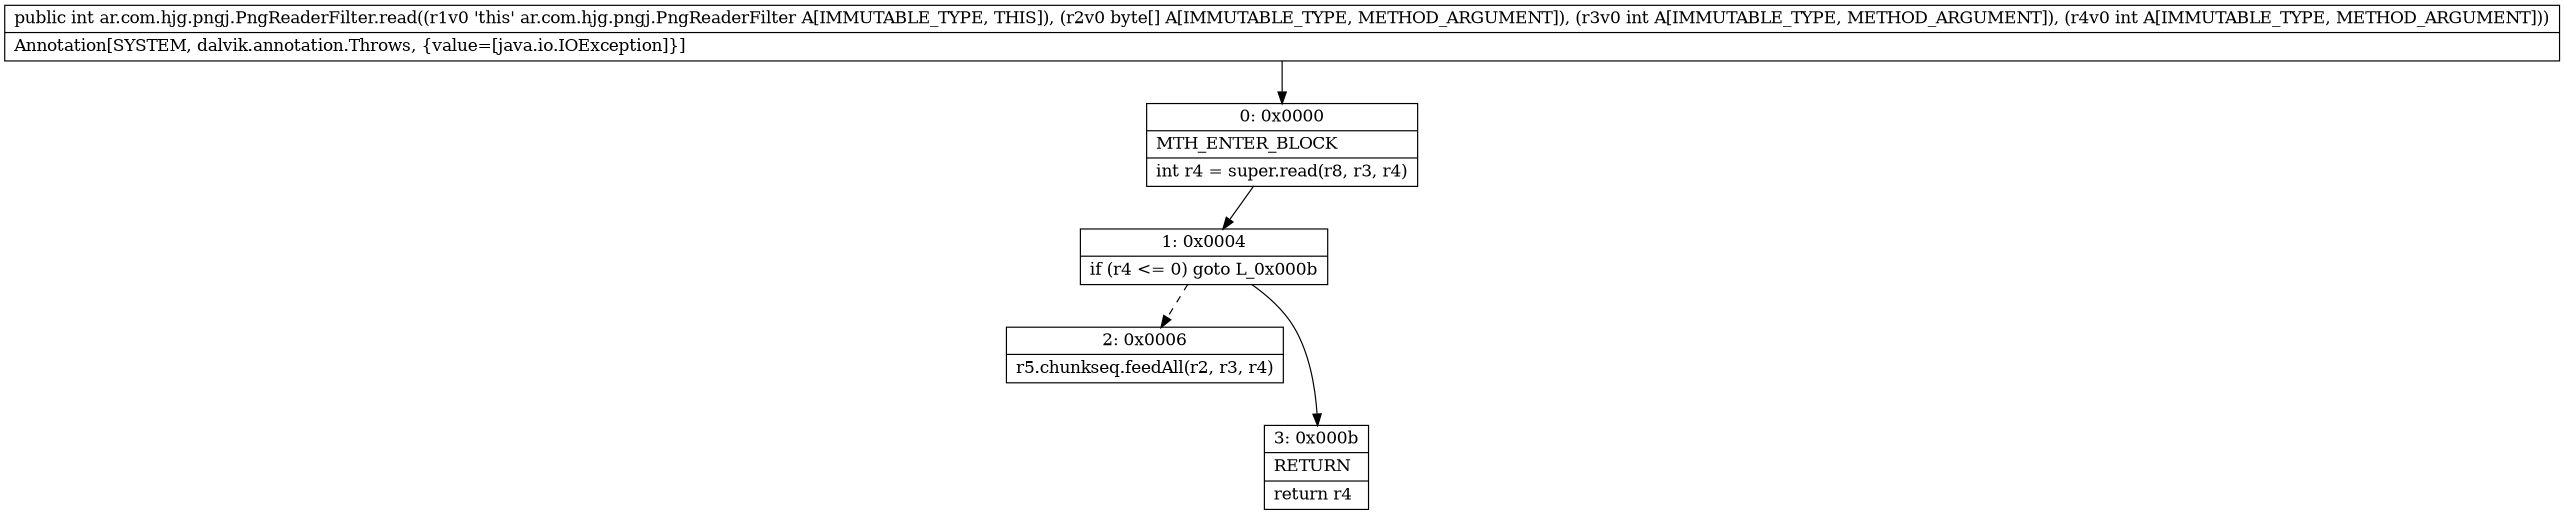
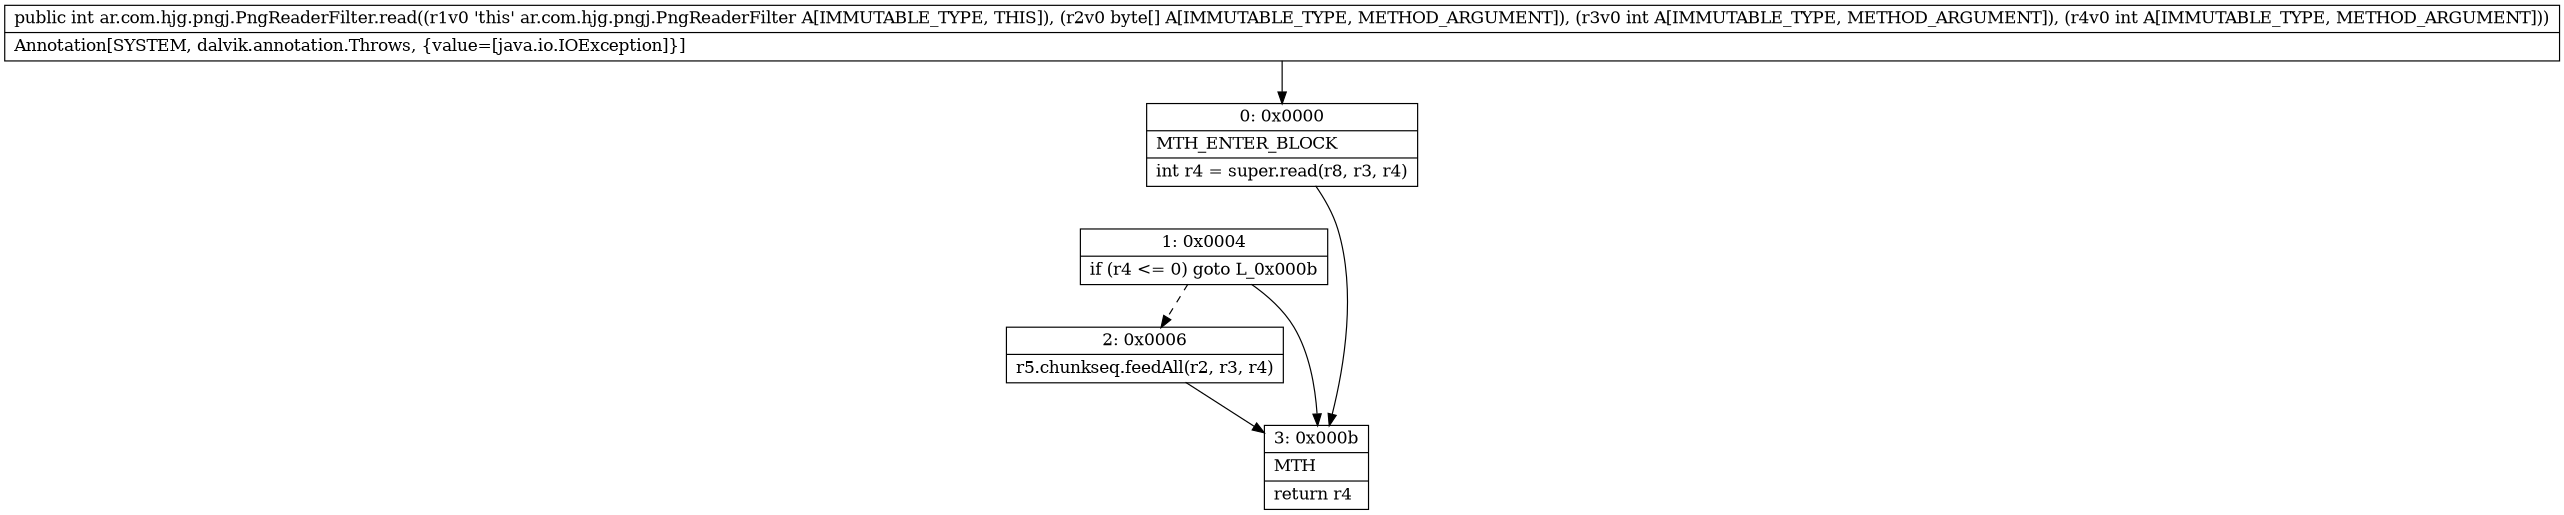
(1242, 203) -> (1347, 297)
none -> (1220, 404)
(1312, 466) -> (1295, 466)
